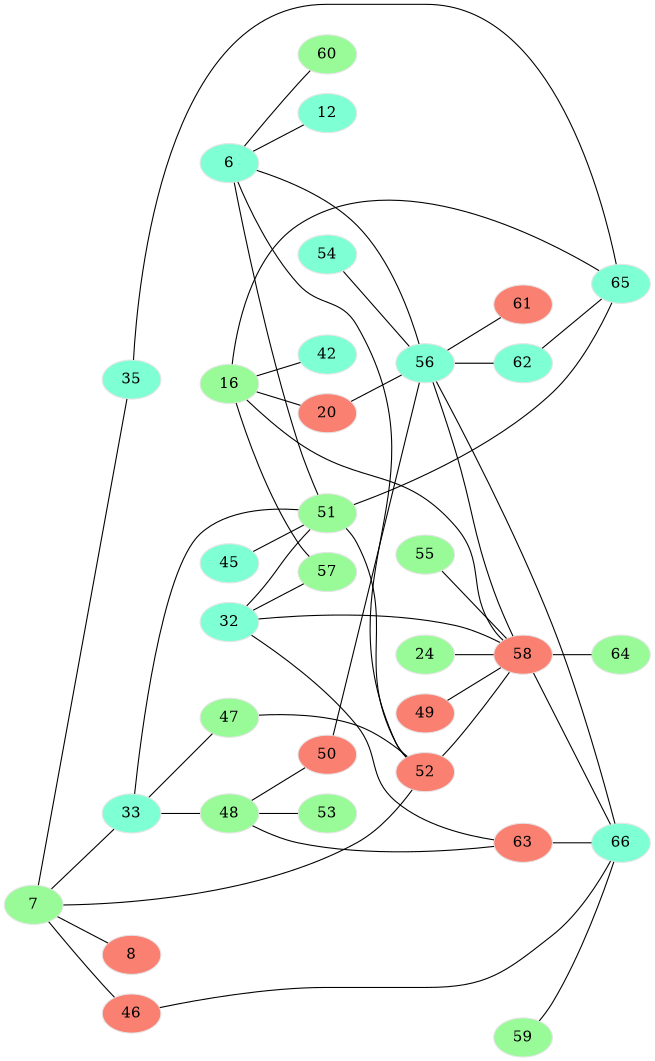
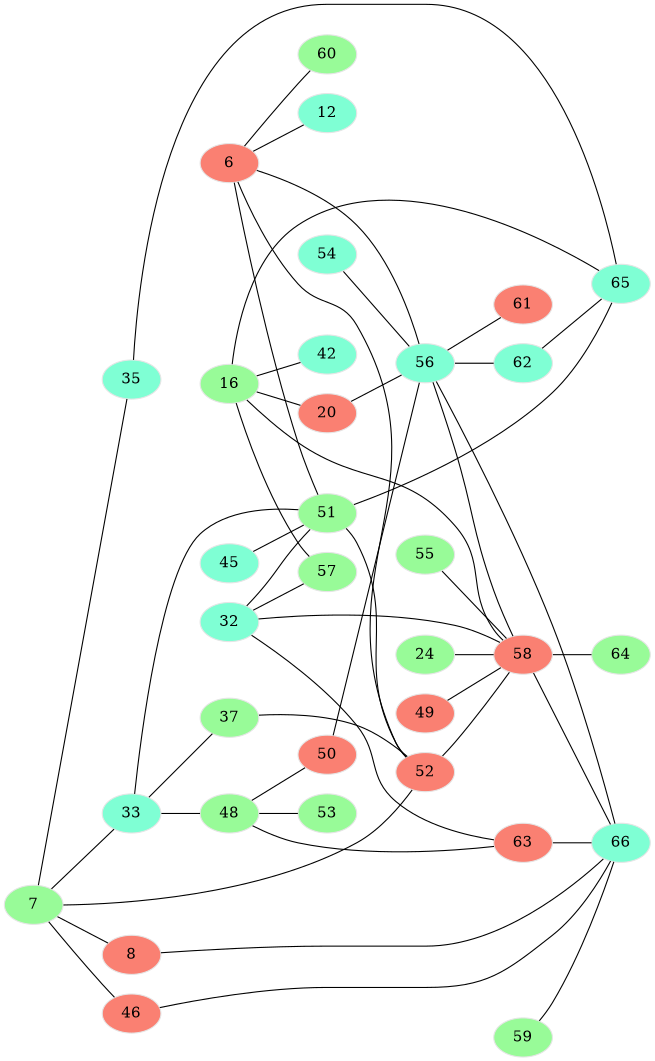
(229, 163) -> (229, 163)
(229, 718) -> (229, 718)
none -> (394, 946)
